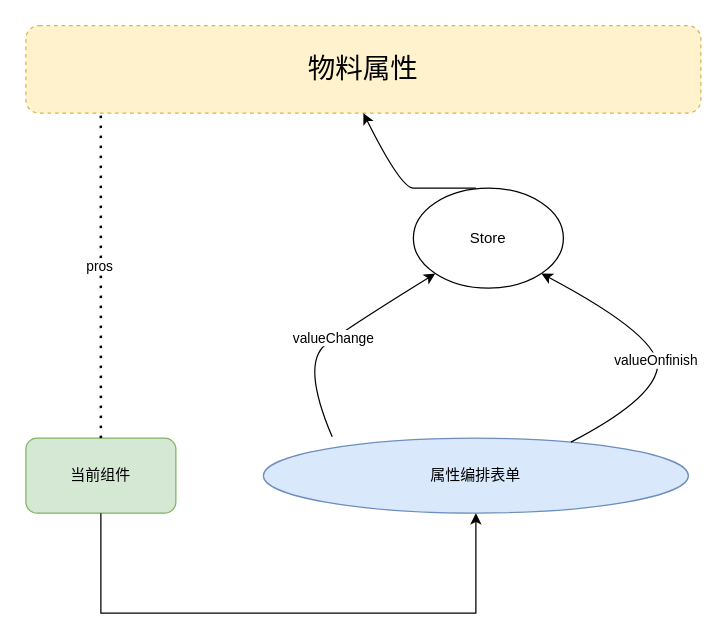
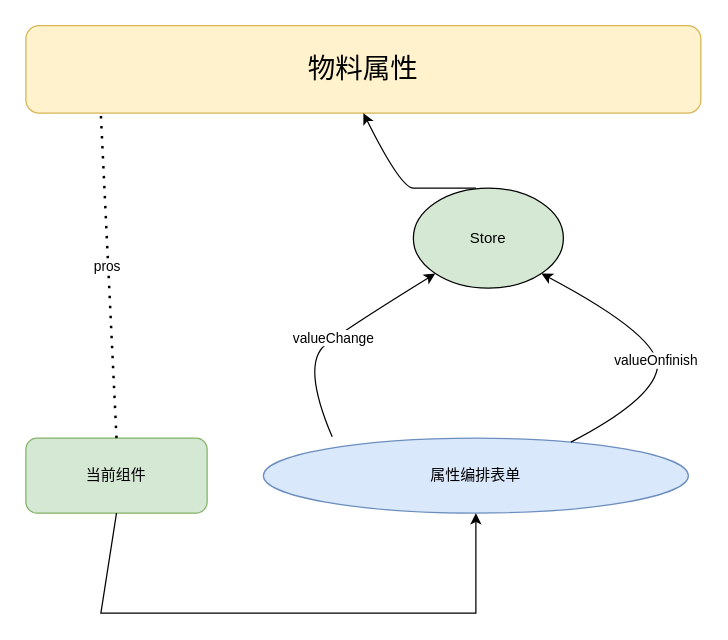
(363, 69) -> (363, 69)
(488, 238) -> (488, 238)
(101, 476) -> (116, 476)
